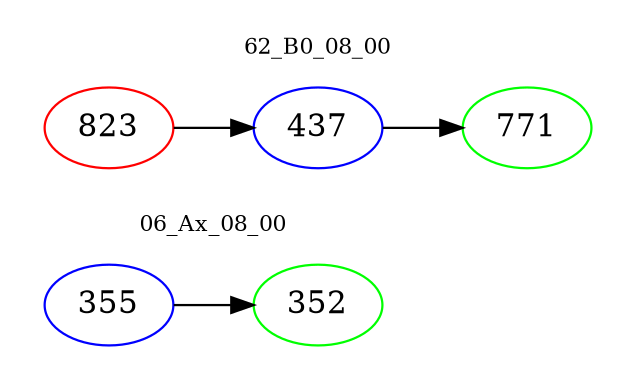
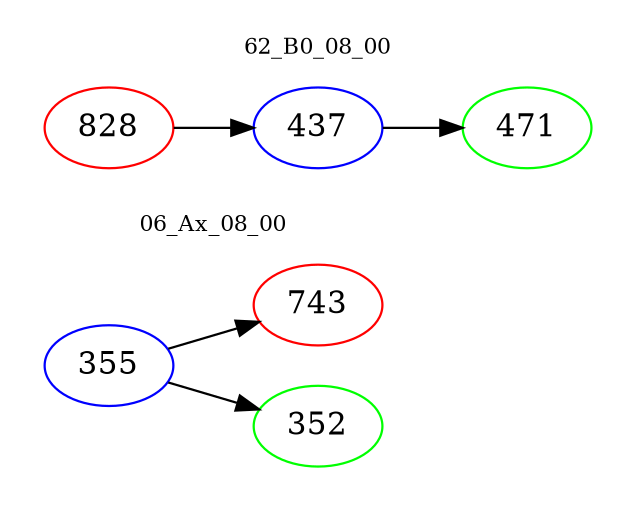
(109, 128) -> (109, 128)
(527, 128) -> (527, 128)
none -> (318, 305)
